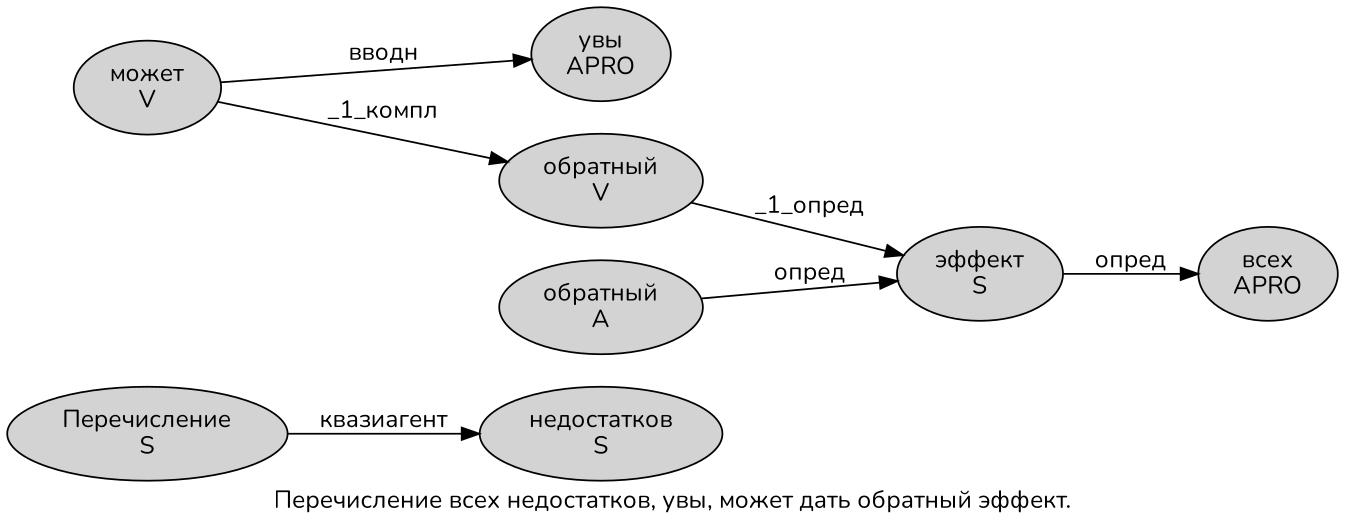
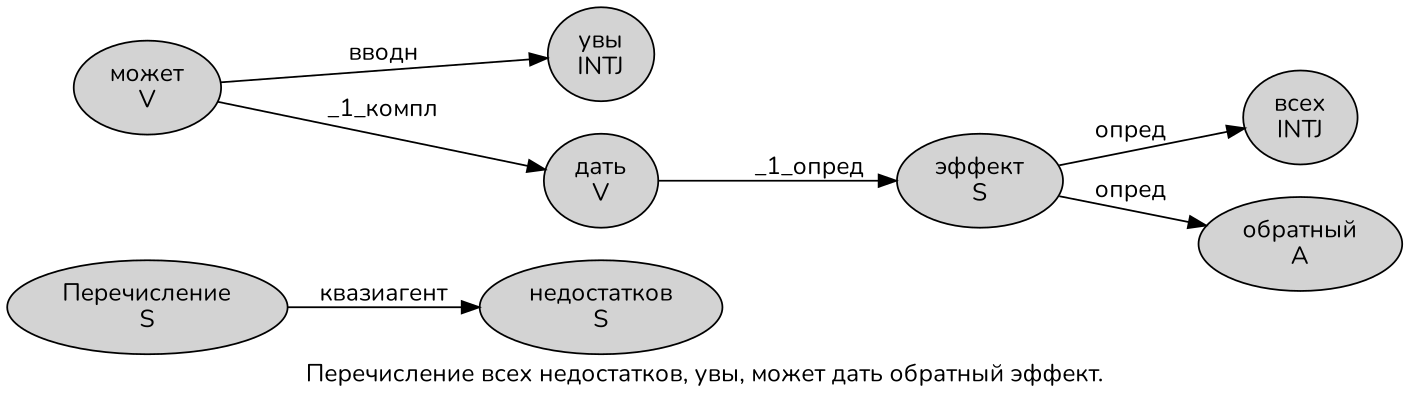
(601, 54) -> (601, 54)
(601, 181) -> (601, 181)
(1268, 274) -> (1300, 117)
(790, 291) -> (1124, 209)
